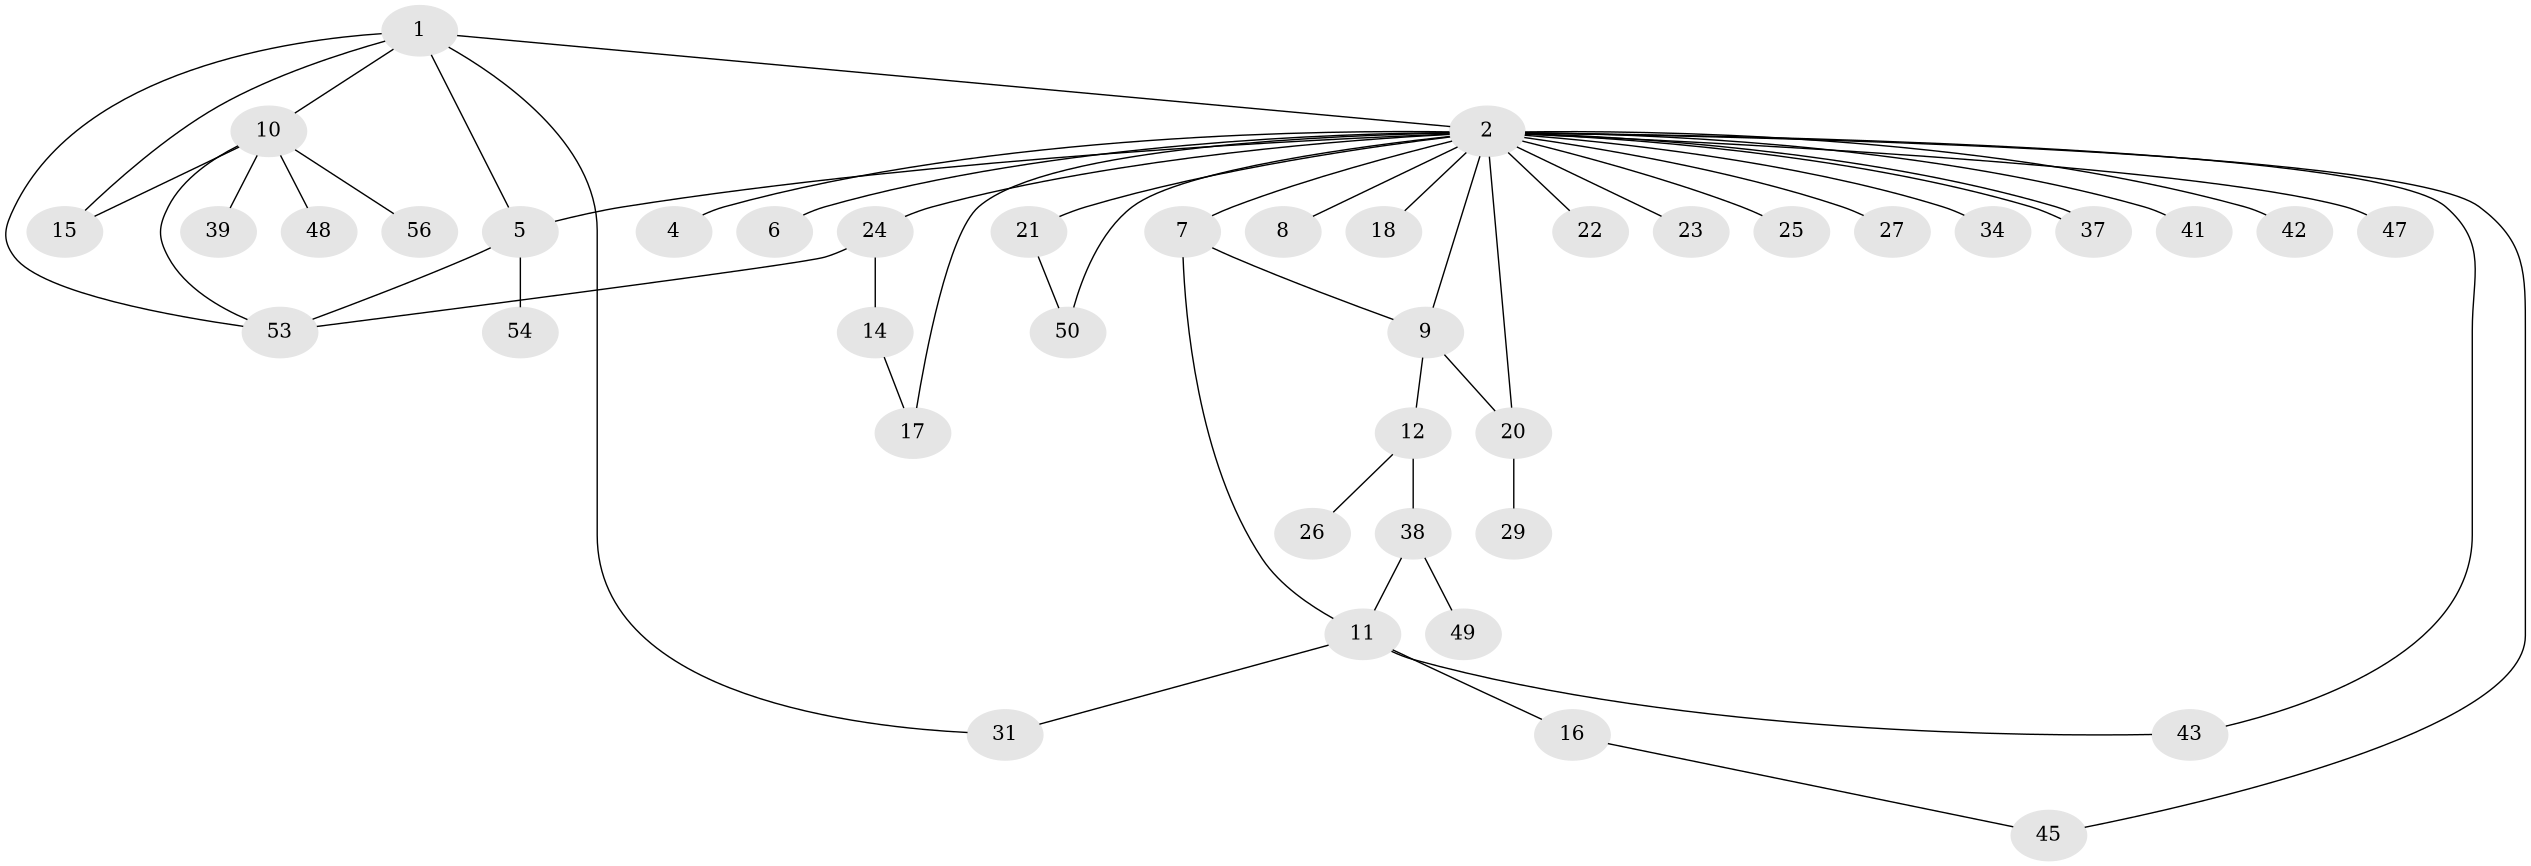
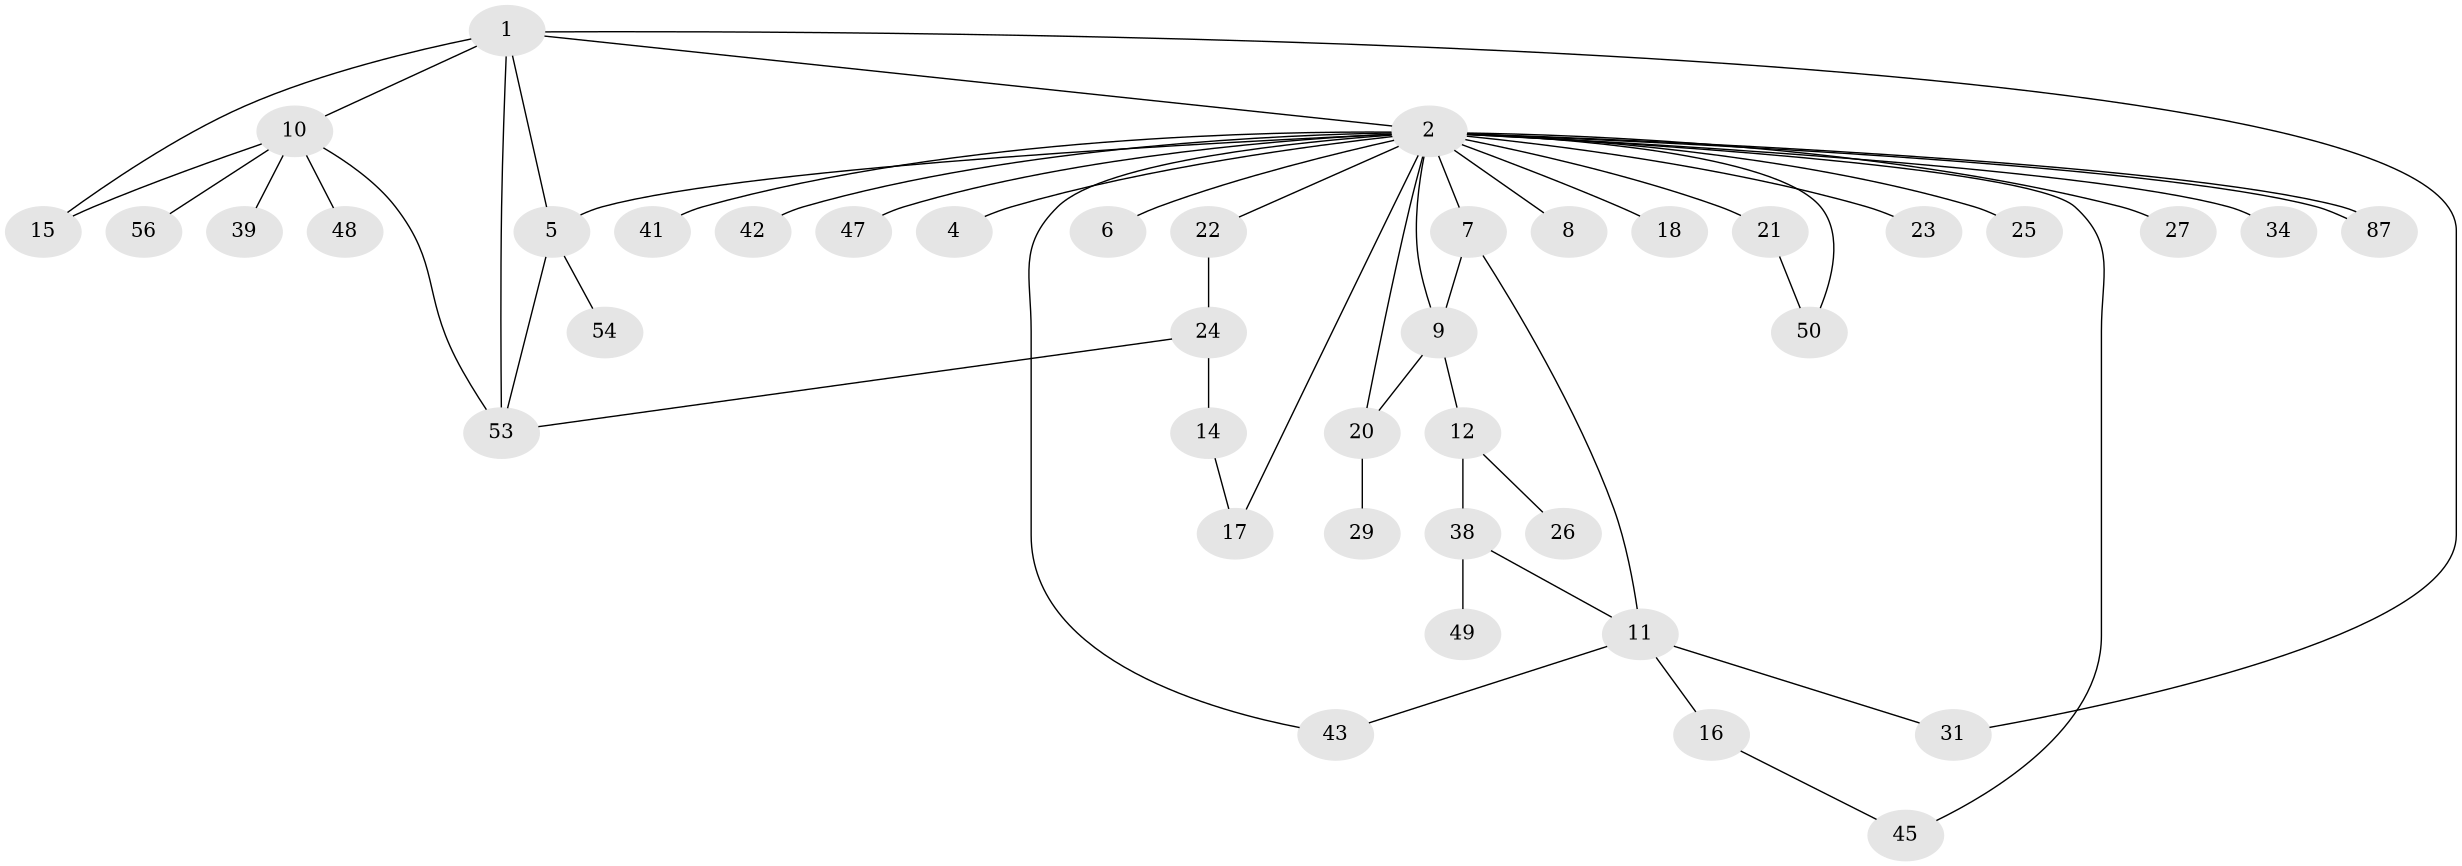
(1175, 160) -> (1209, 282)
(2094, 232) -> (2379, 232)
